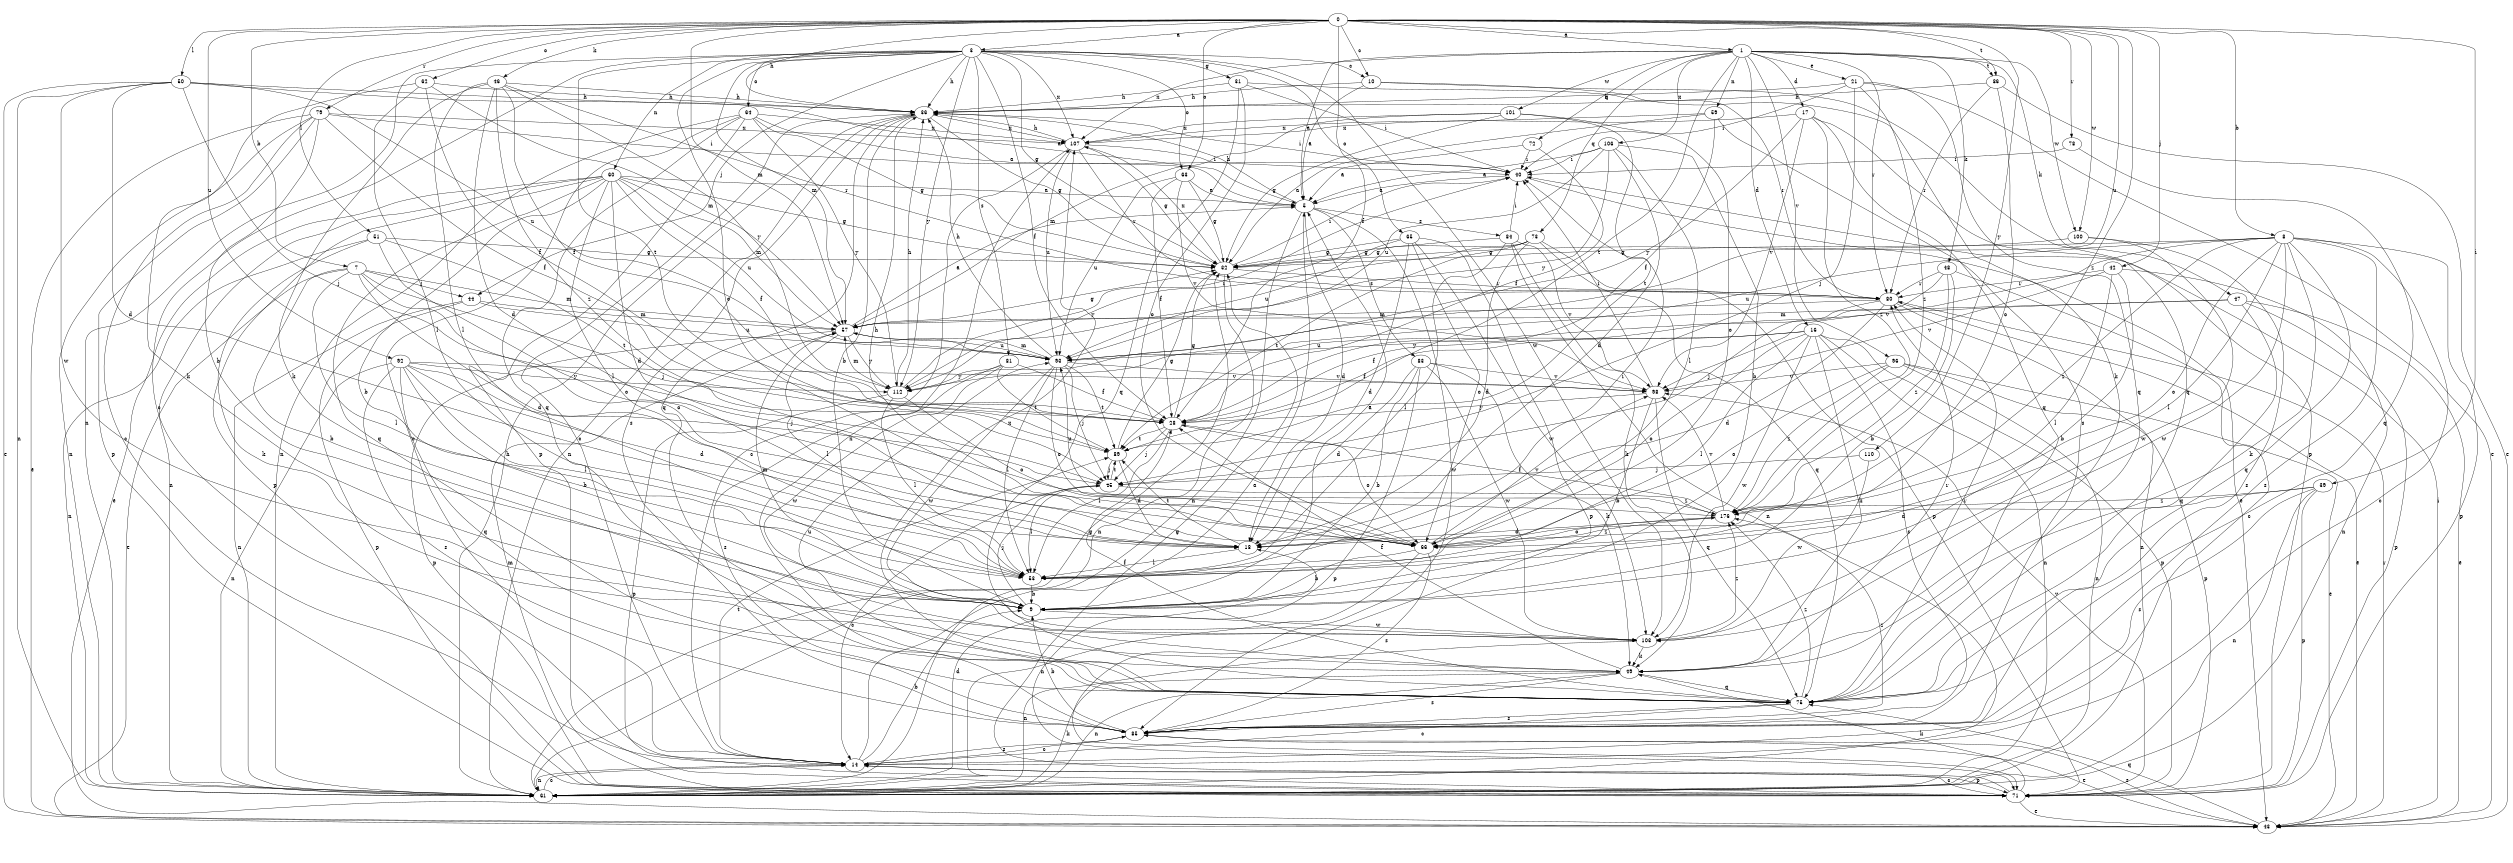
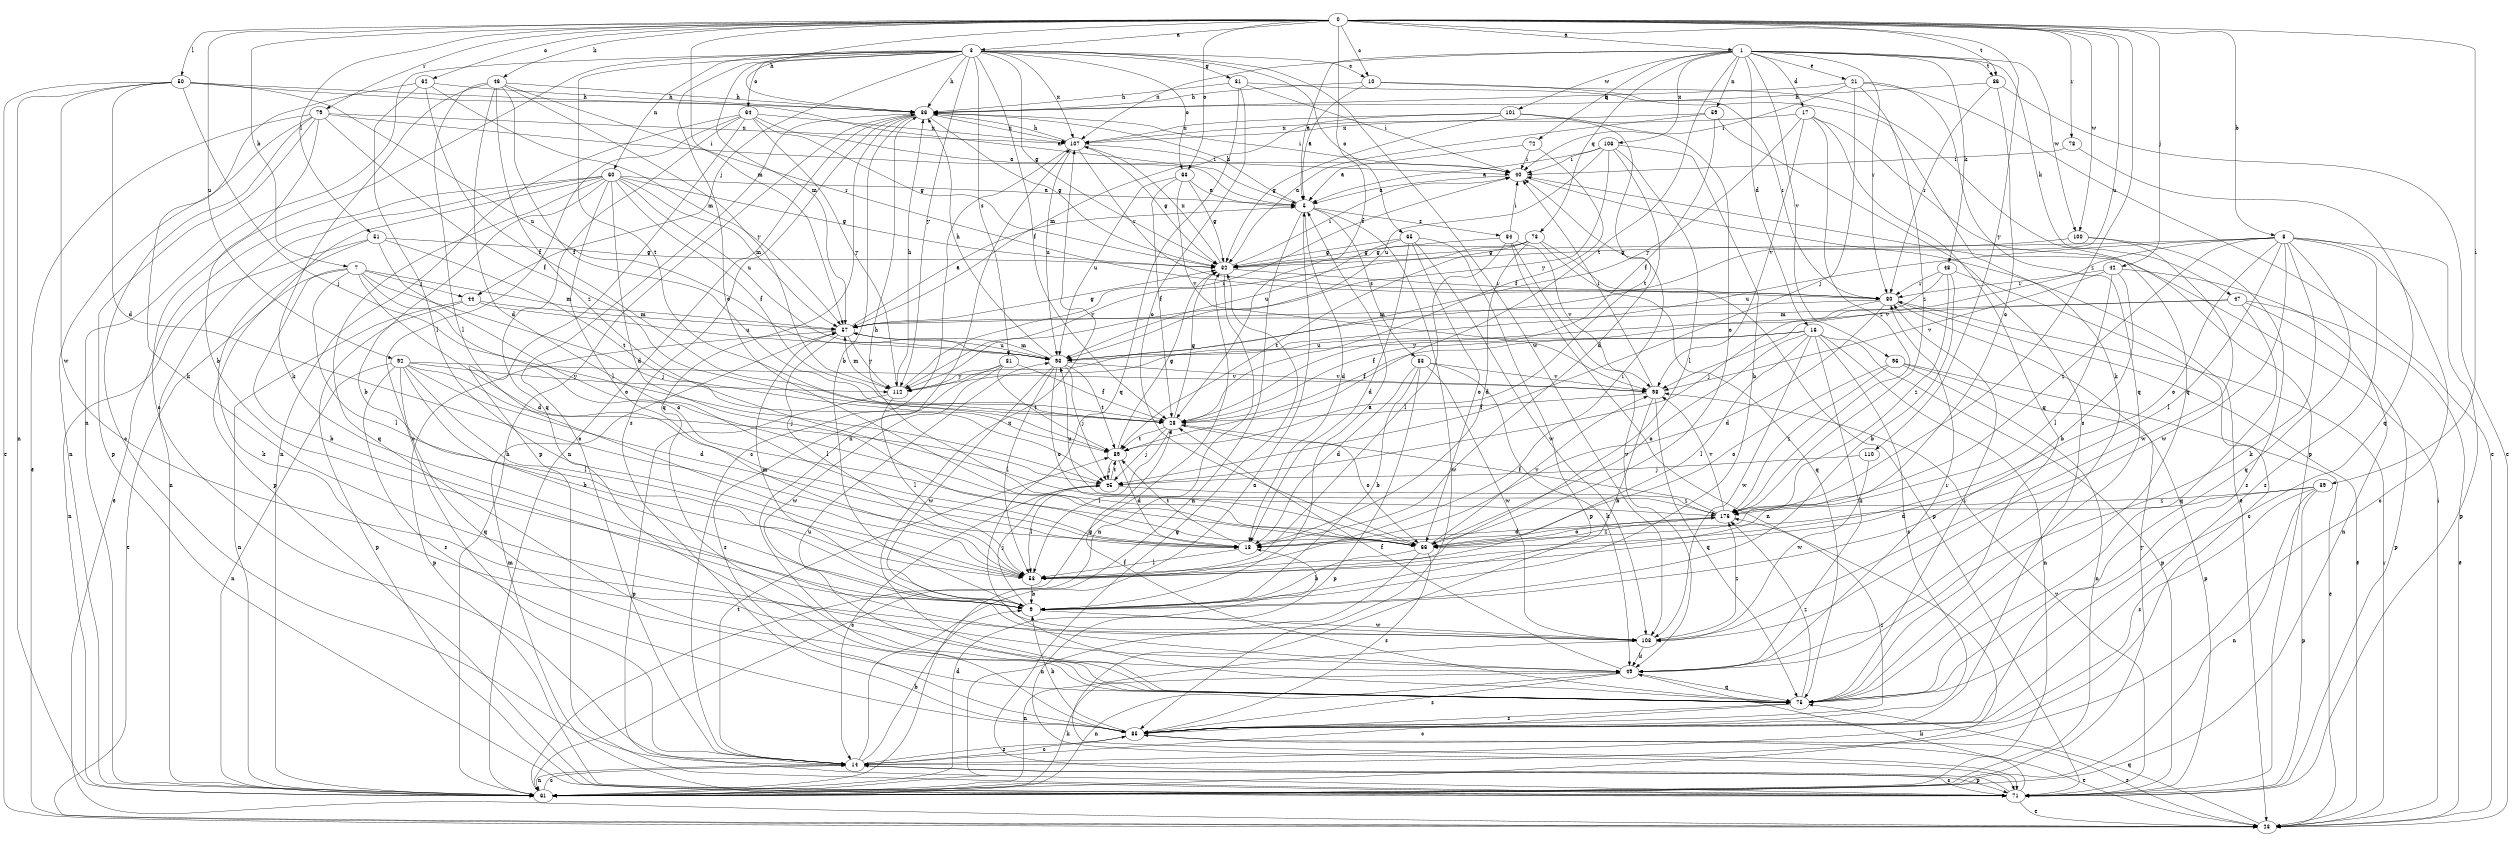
(1777, 377) -> none
(1481, 408) -> (1481, 408)
(1627, 455) -> (1627, 455)
(1147, 502) -> none
(2142, 548) -> (2142, 548)
(2267, 827) -> (2267, 827)
